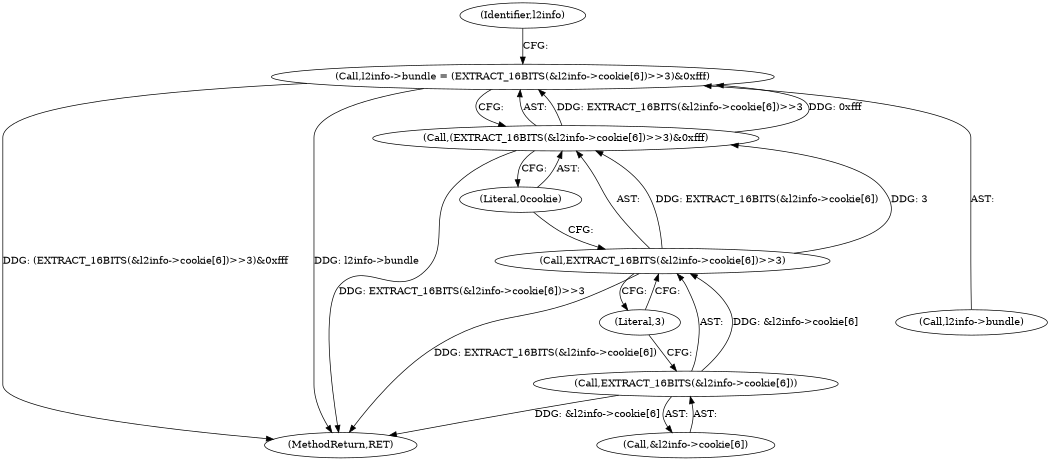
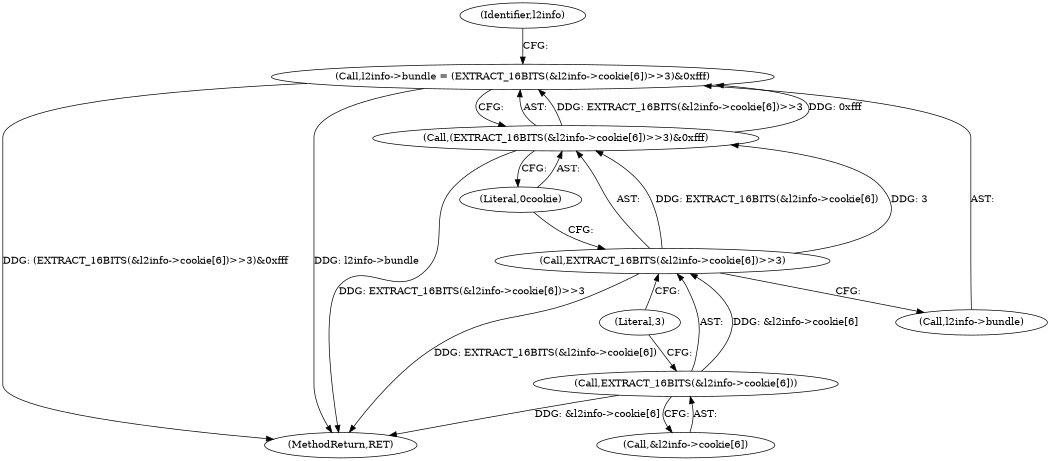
(621, 288) -> (819, 292)
(678, 415) -> (678, 415)
